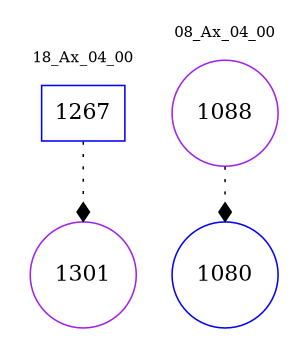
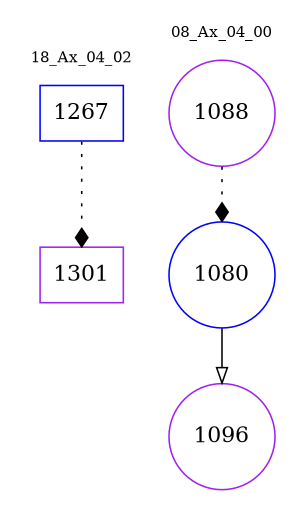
(83, 59) -> (82, 59)
(83, 275) -> (82, 275)
none -> (222, 437)
